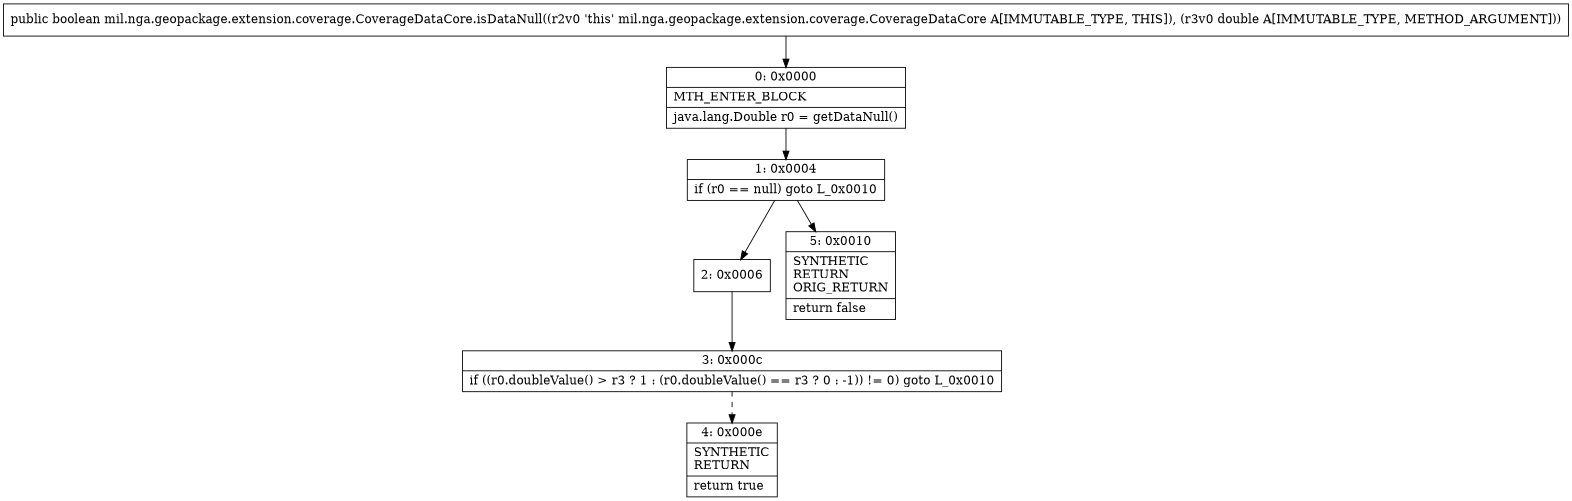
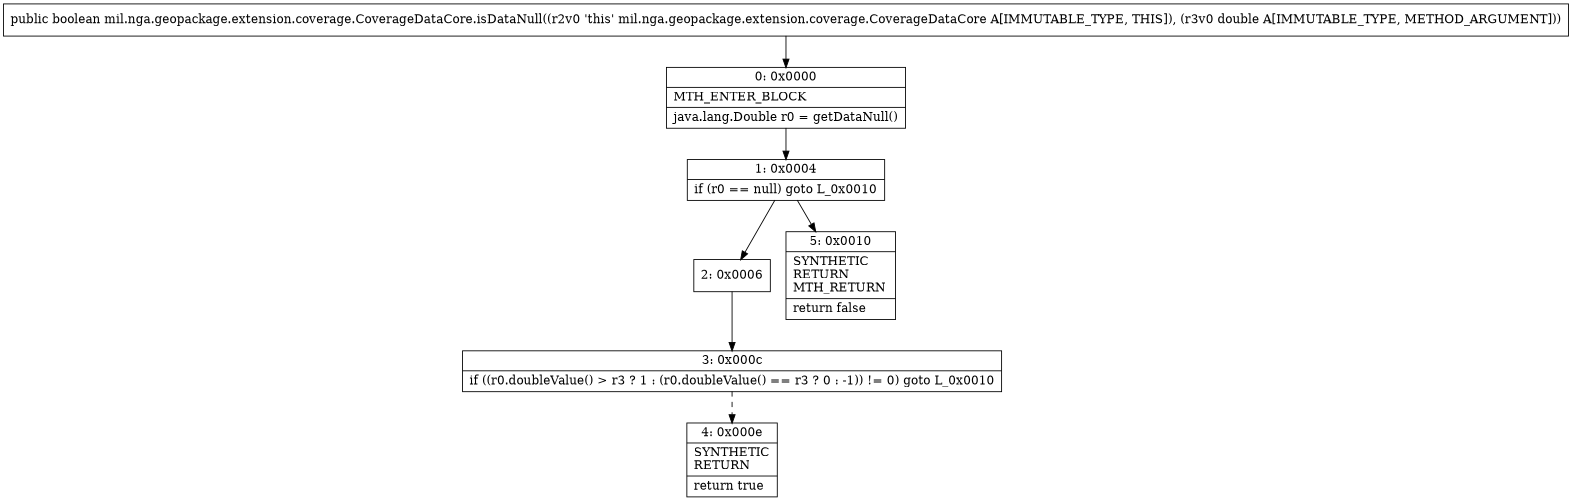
(841, 288) -> (839, 288)
